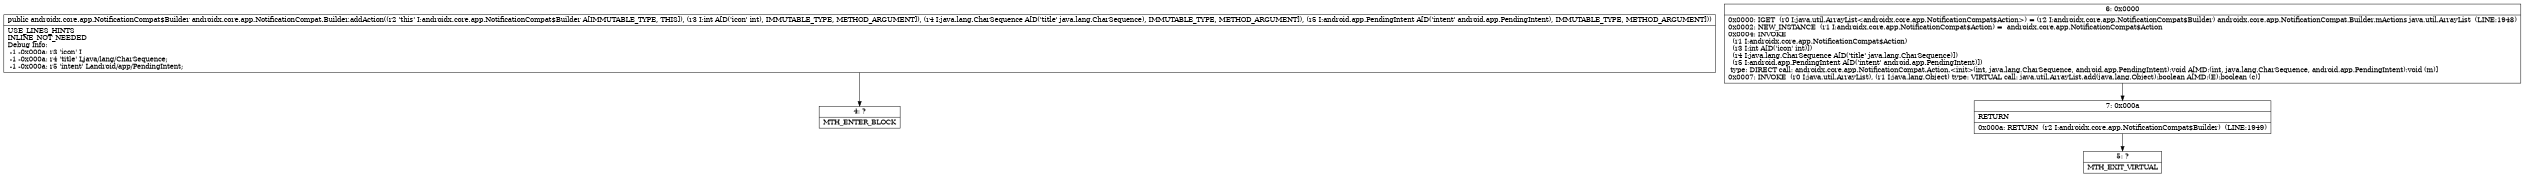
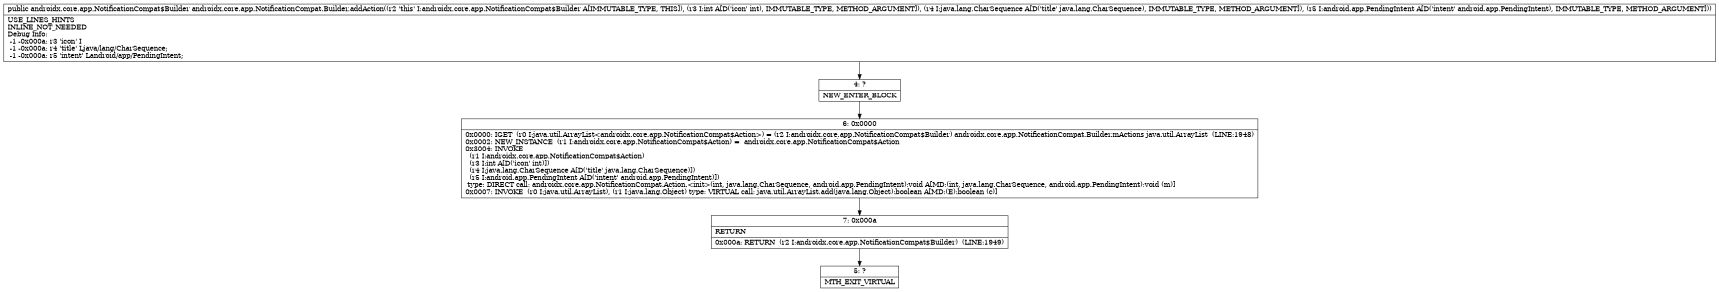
(1759, 35) -> (496, 149)
none -> (860, 108)
(860, 122) -> (860, 96)
